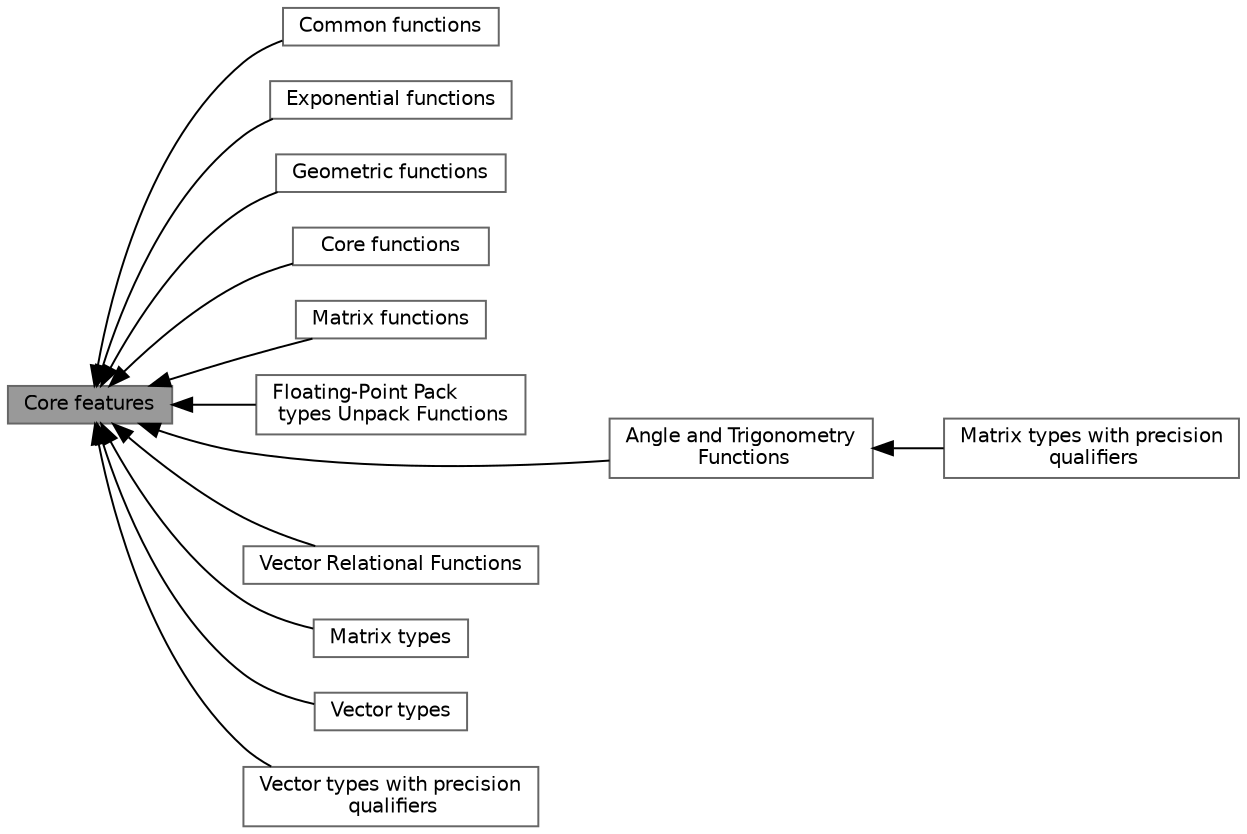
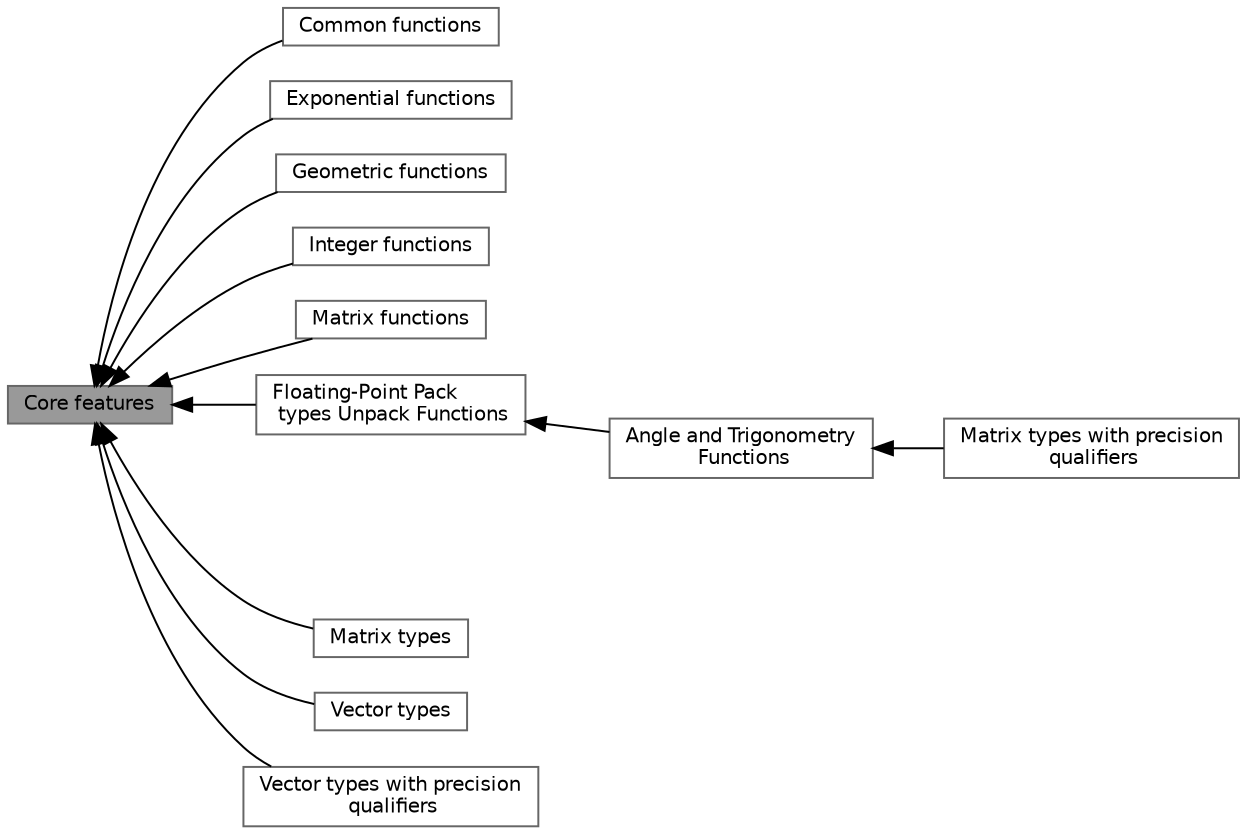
(391, 246) -> (391, 246)
(382, 465) -> (578, 428)
(391, 565) -> none
